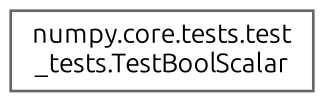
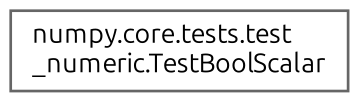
(162, 51) -> (179, 51)
